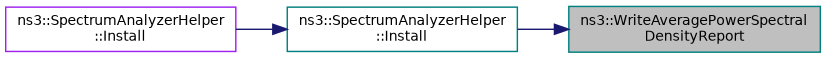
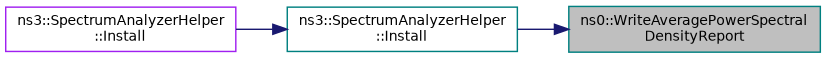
(695, 29) -> (695, 29)
